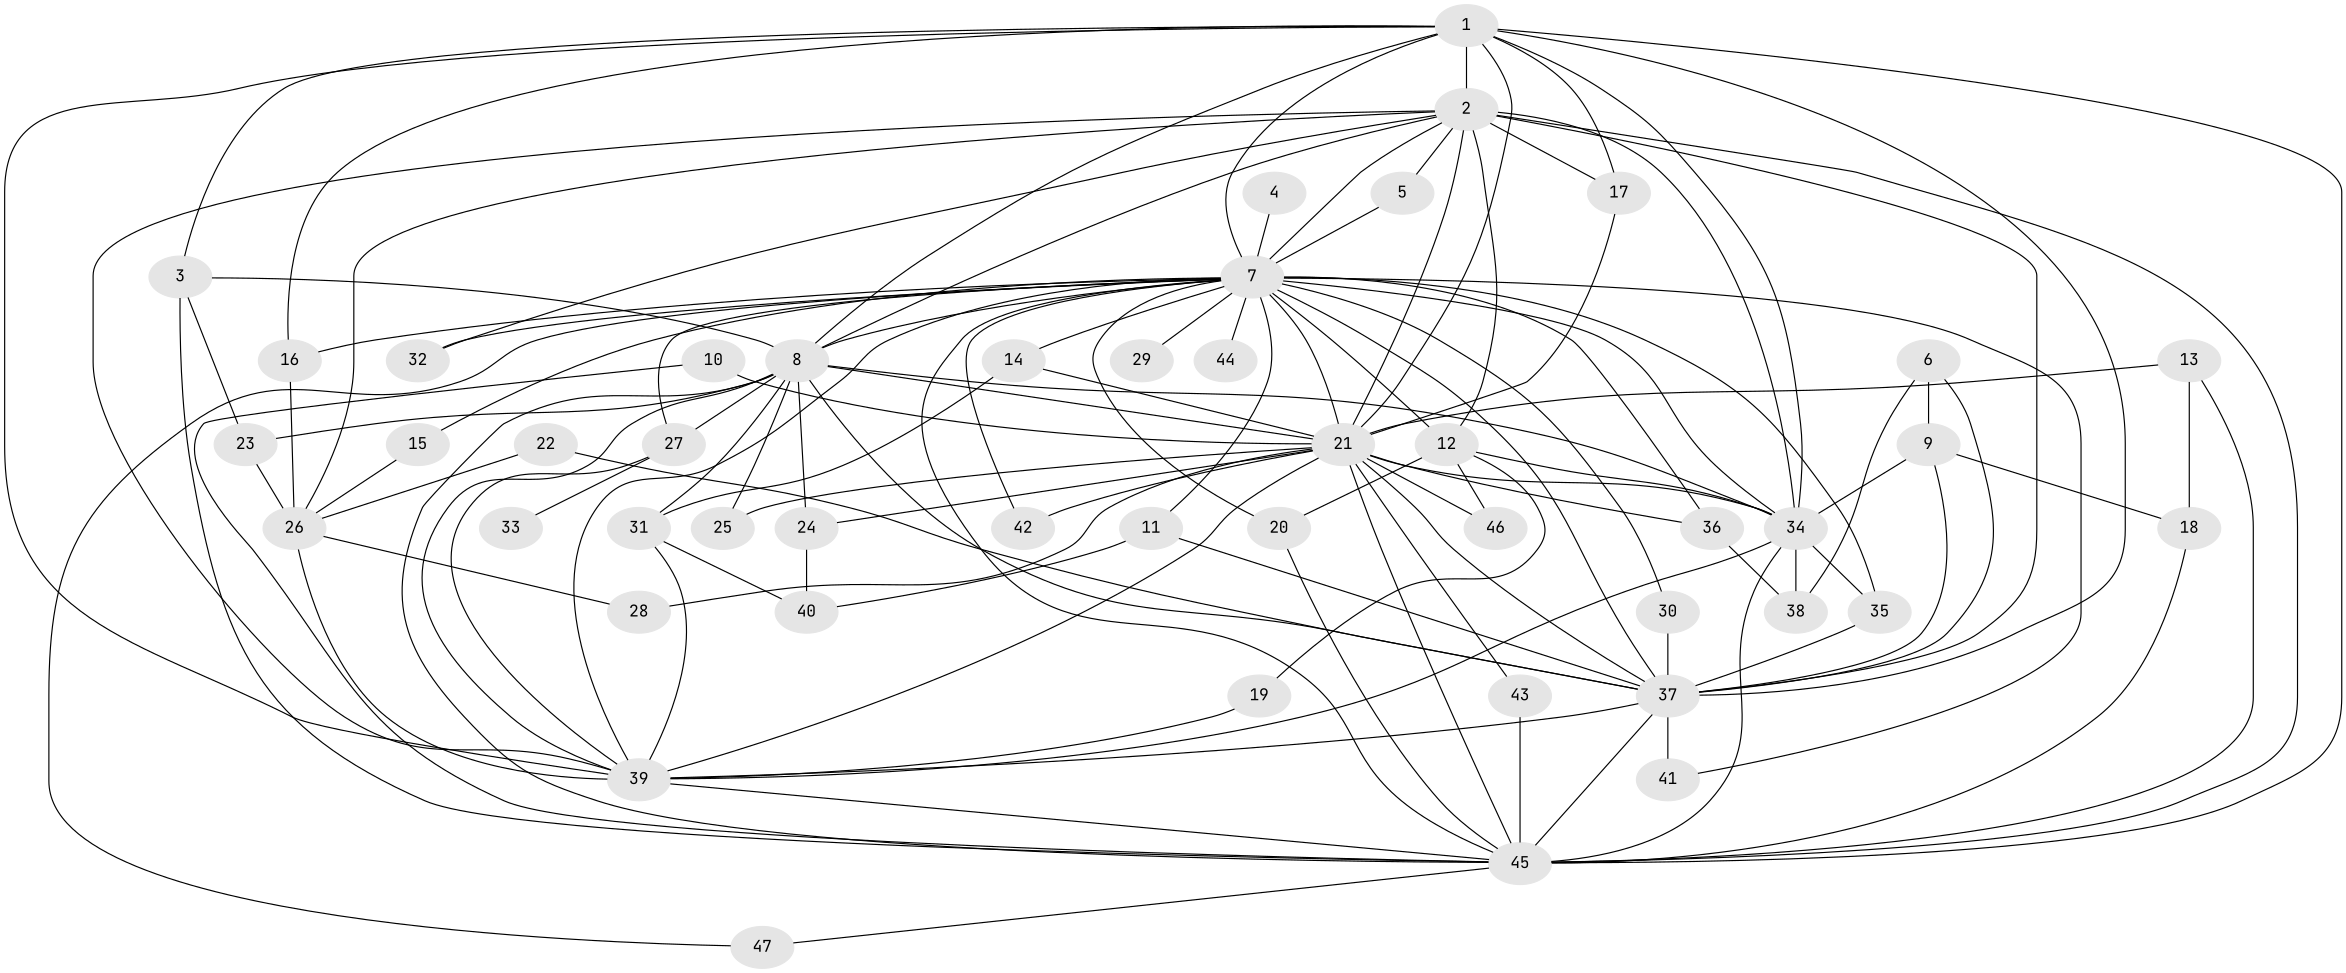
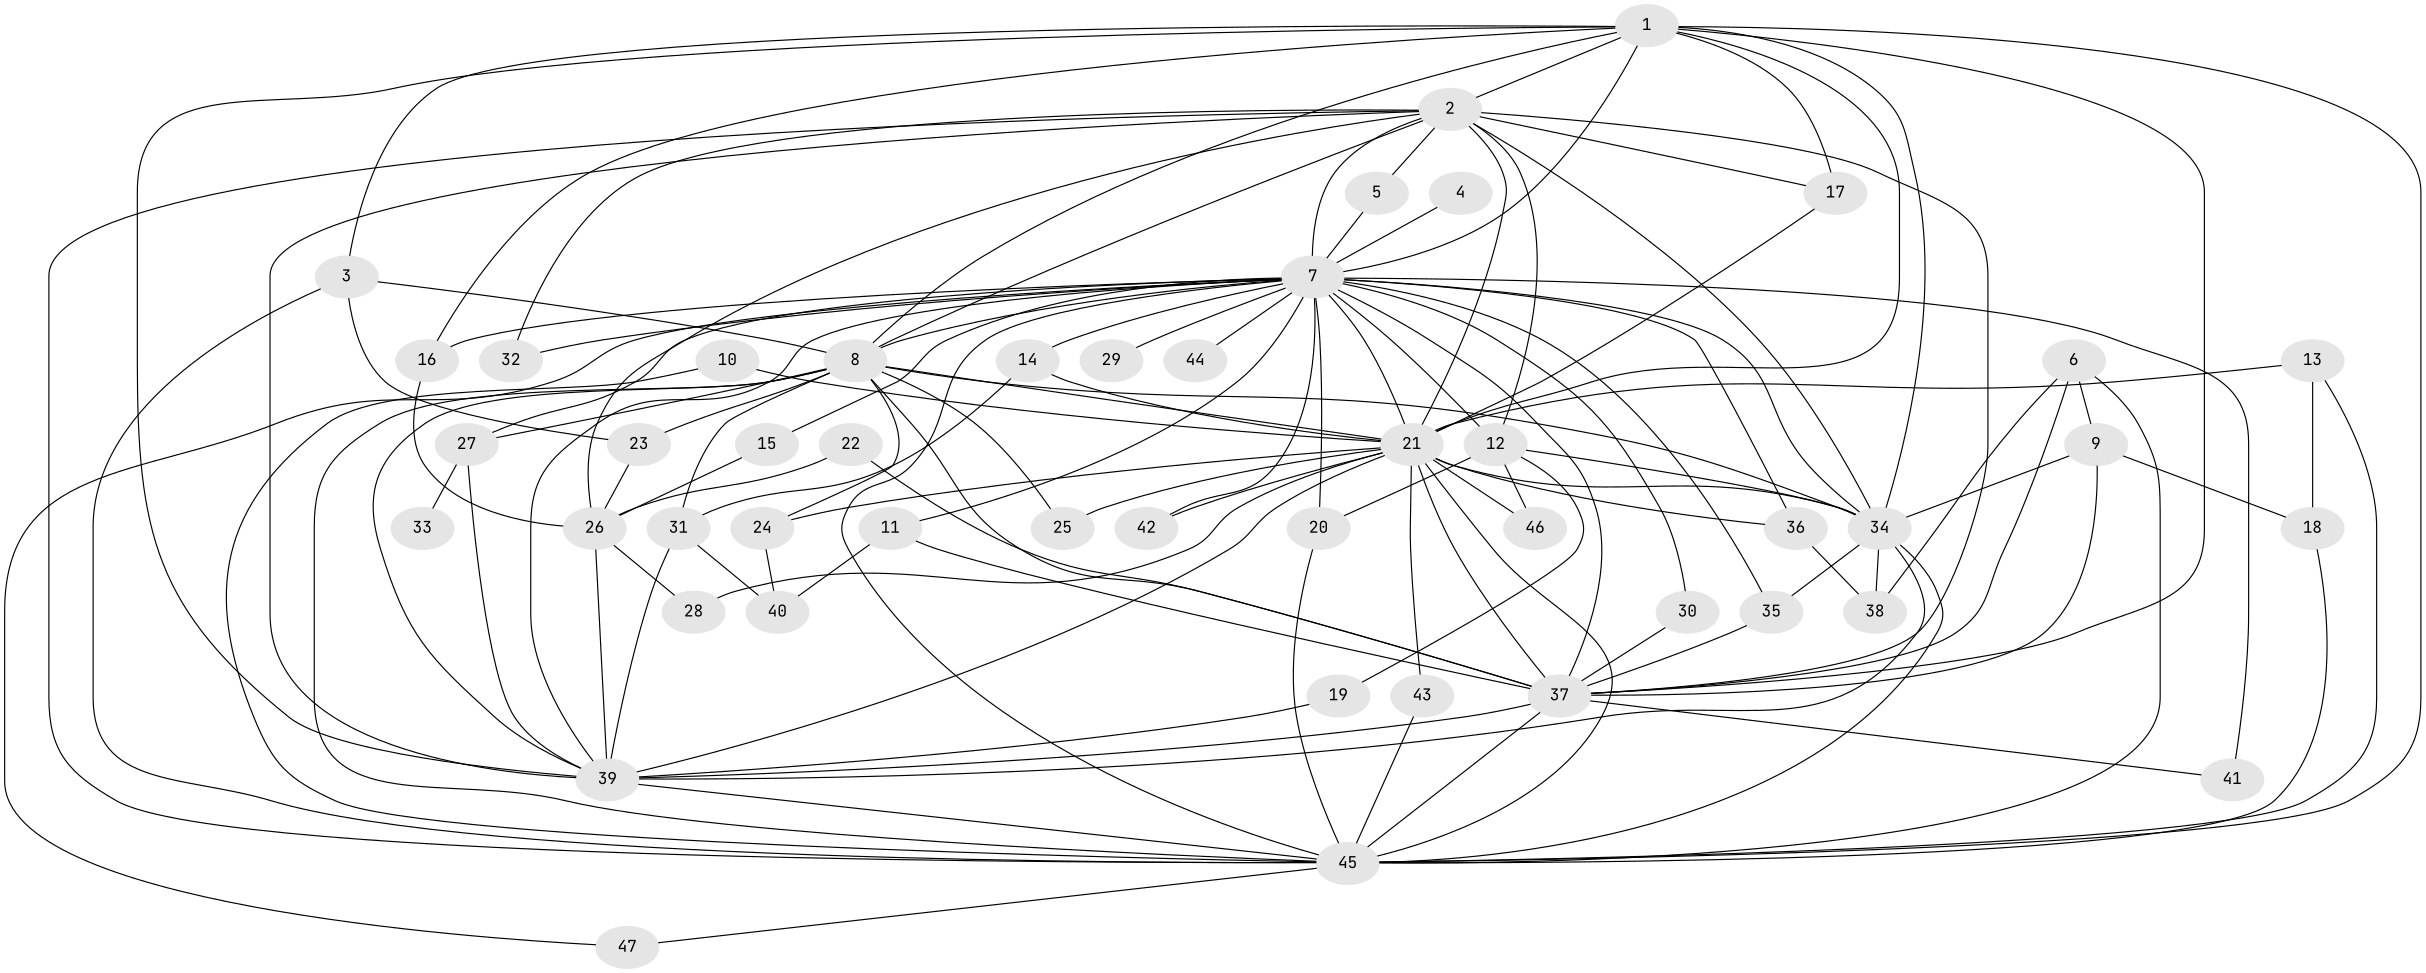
none -> (1963, 818)
